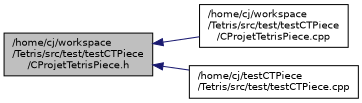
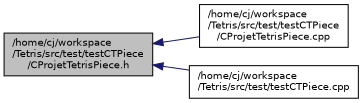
(274, 82) -> (274, 82)
